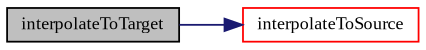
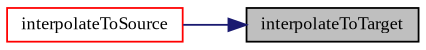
(202, 25) -> (206, 25)
